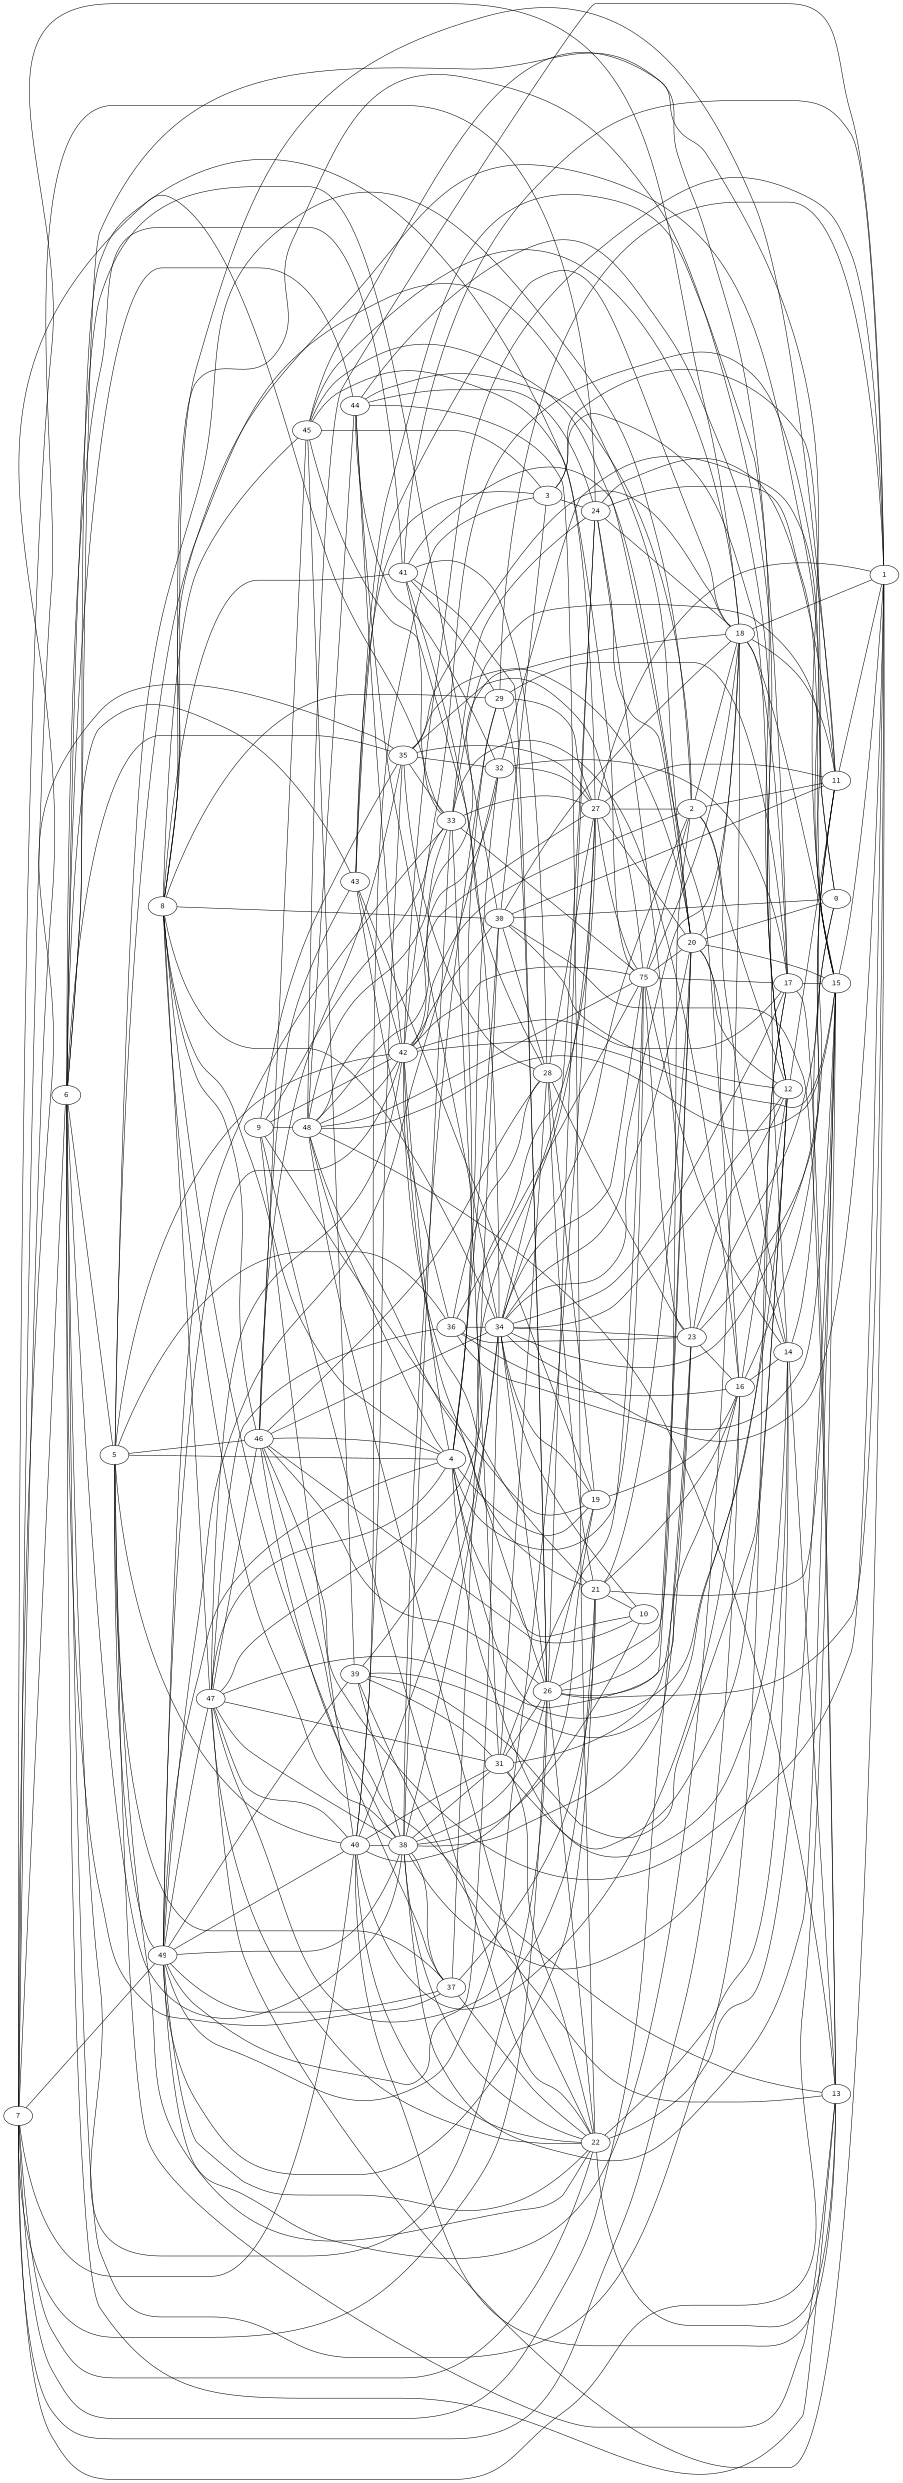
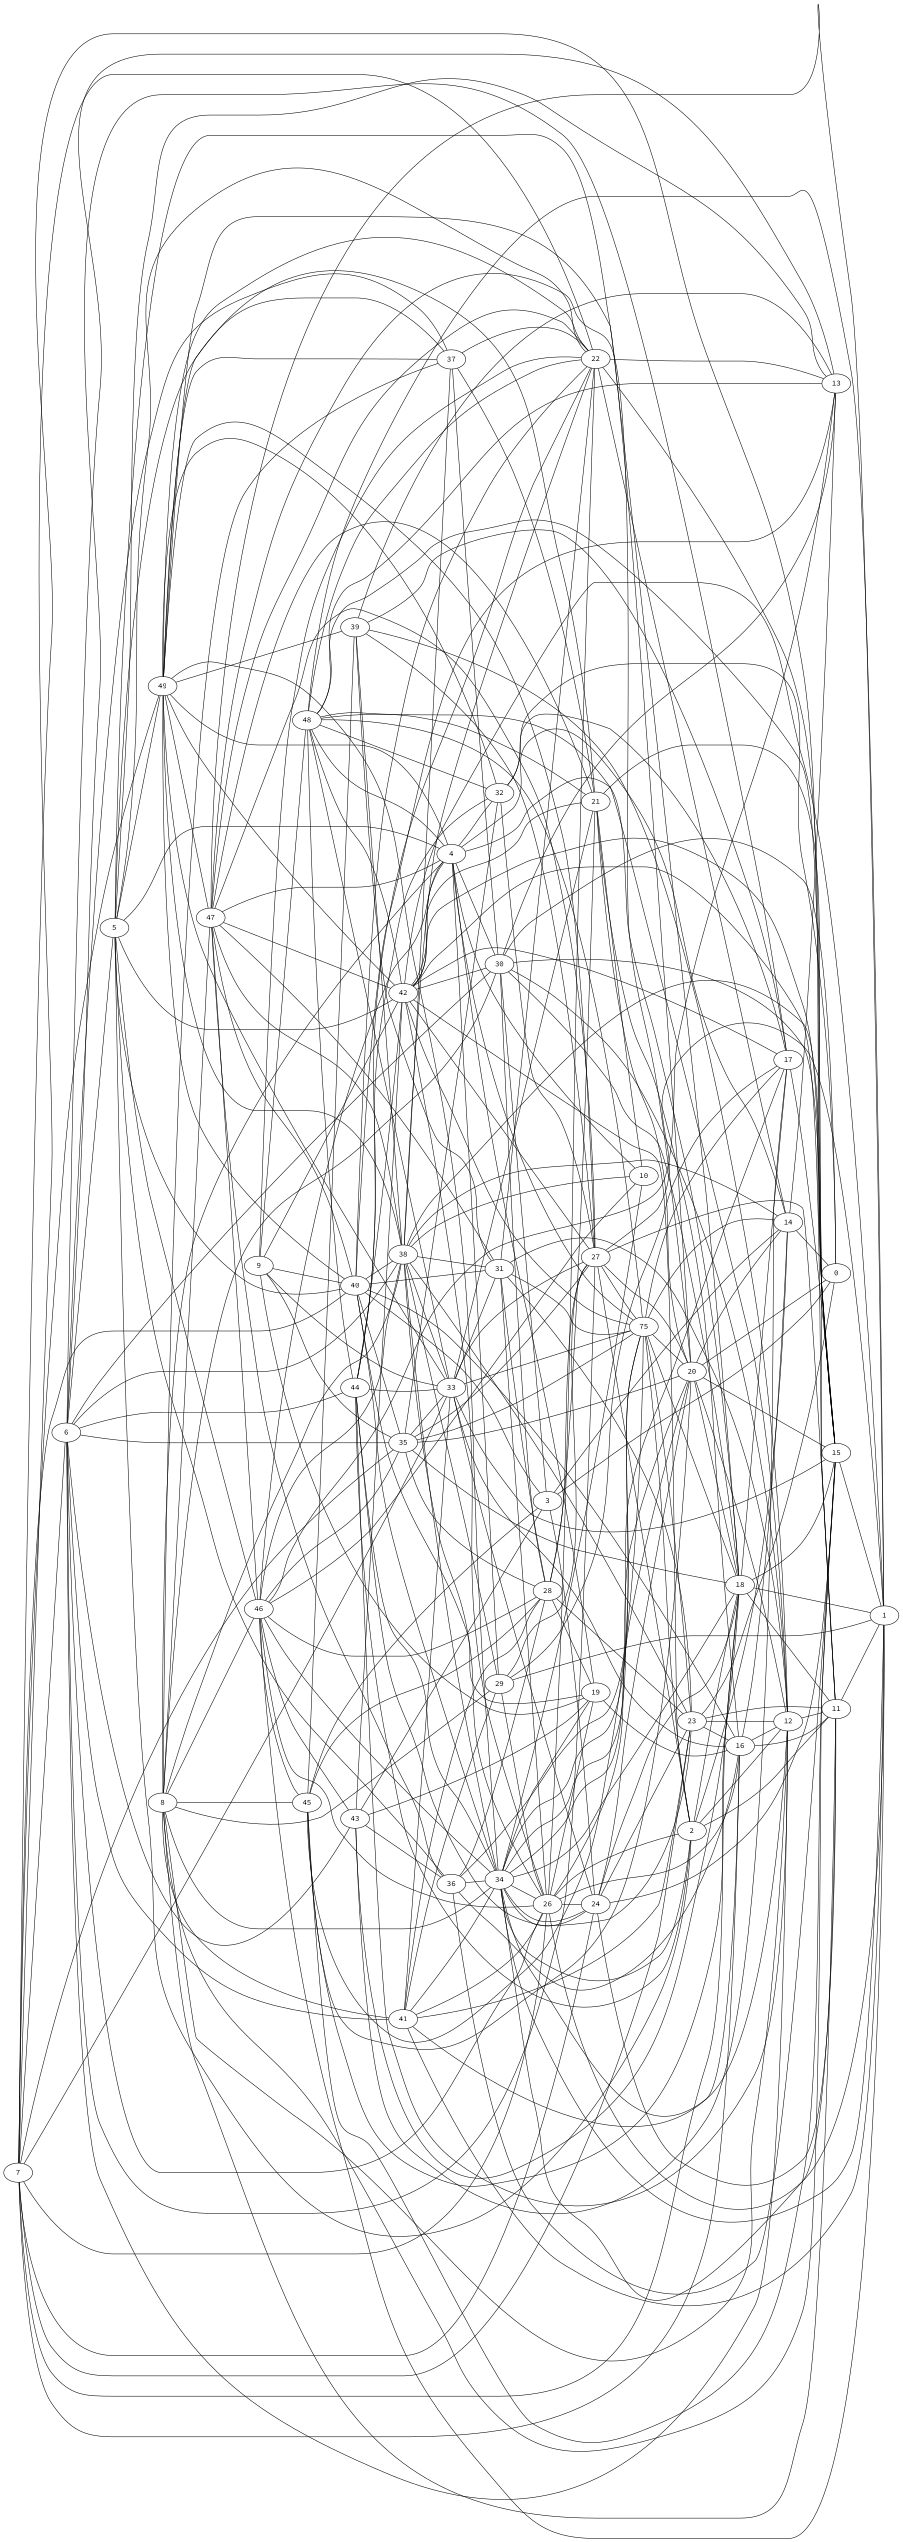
none -> (523, 1095)
(569, 1341) -> (625, 1939)
none -> (403, 1391)
(826, 1536) -> none
